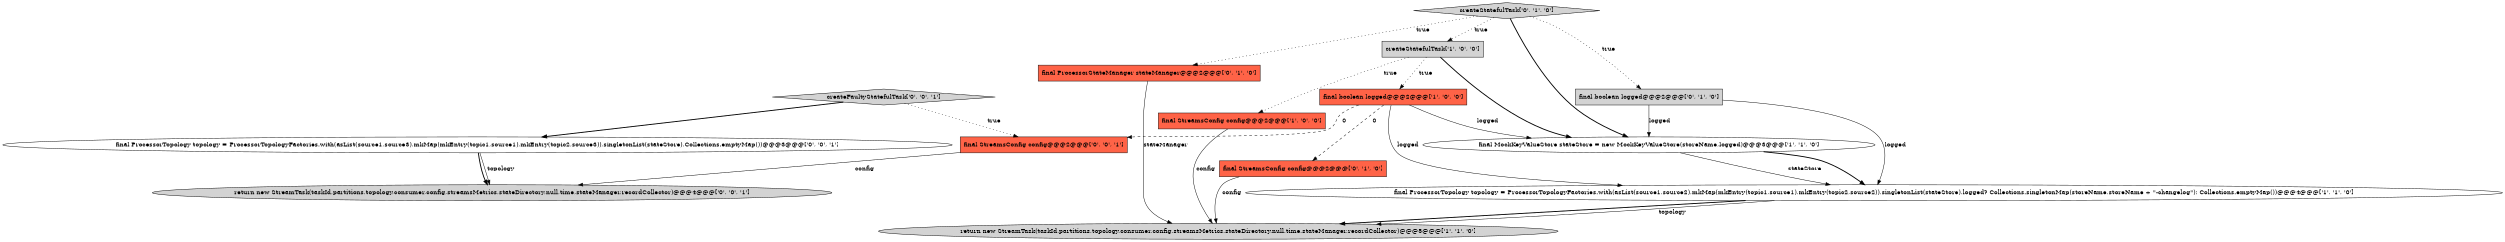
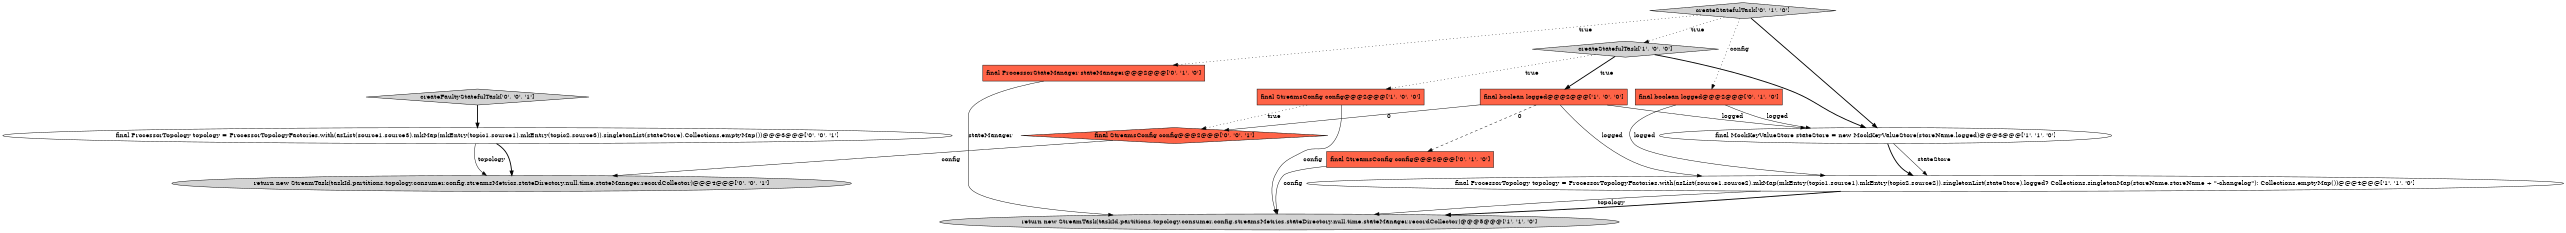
(1433, 49) -> (1625, 49)
(1609, 49) -> (1740, 49)
(1415, 71) -> (1592, 71)
(1649, 97) -> (1709, 97)
(959, 120) -> (1256, 117)
(1250, 136) -> (1354, 117)
(1044, 145) -> (1174, 136)
